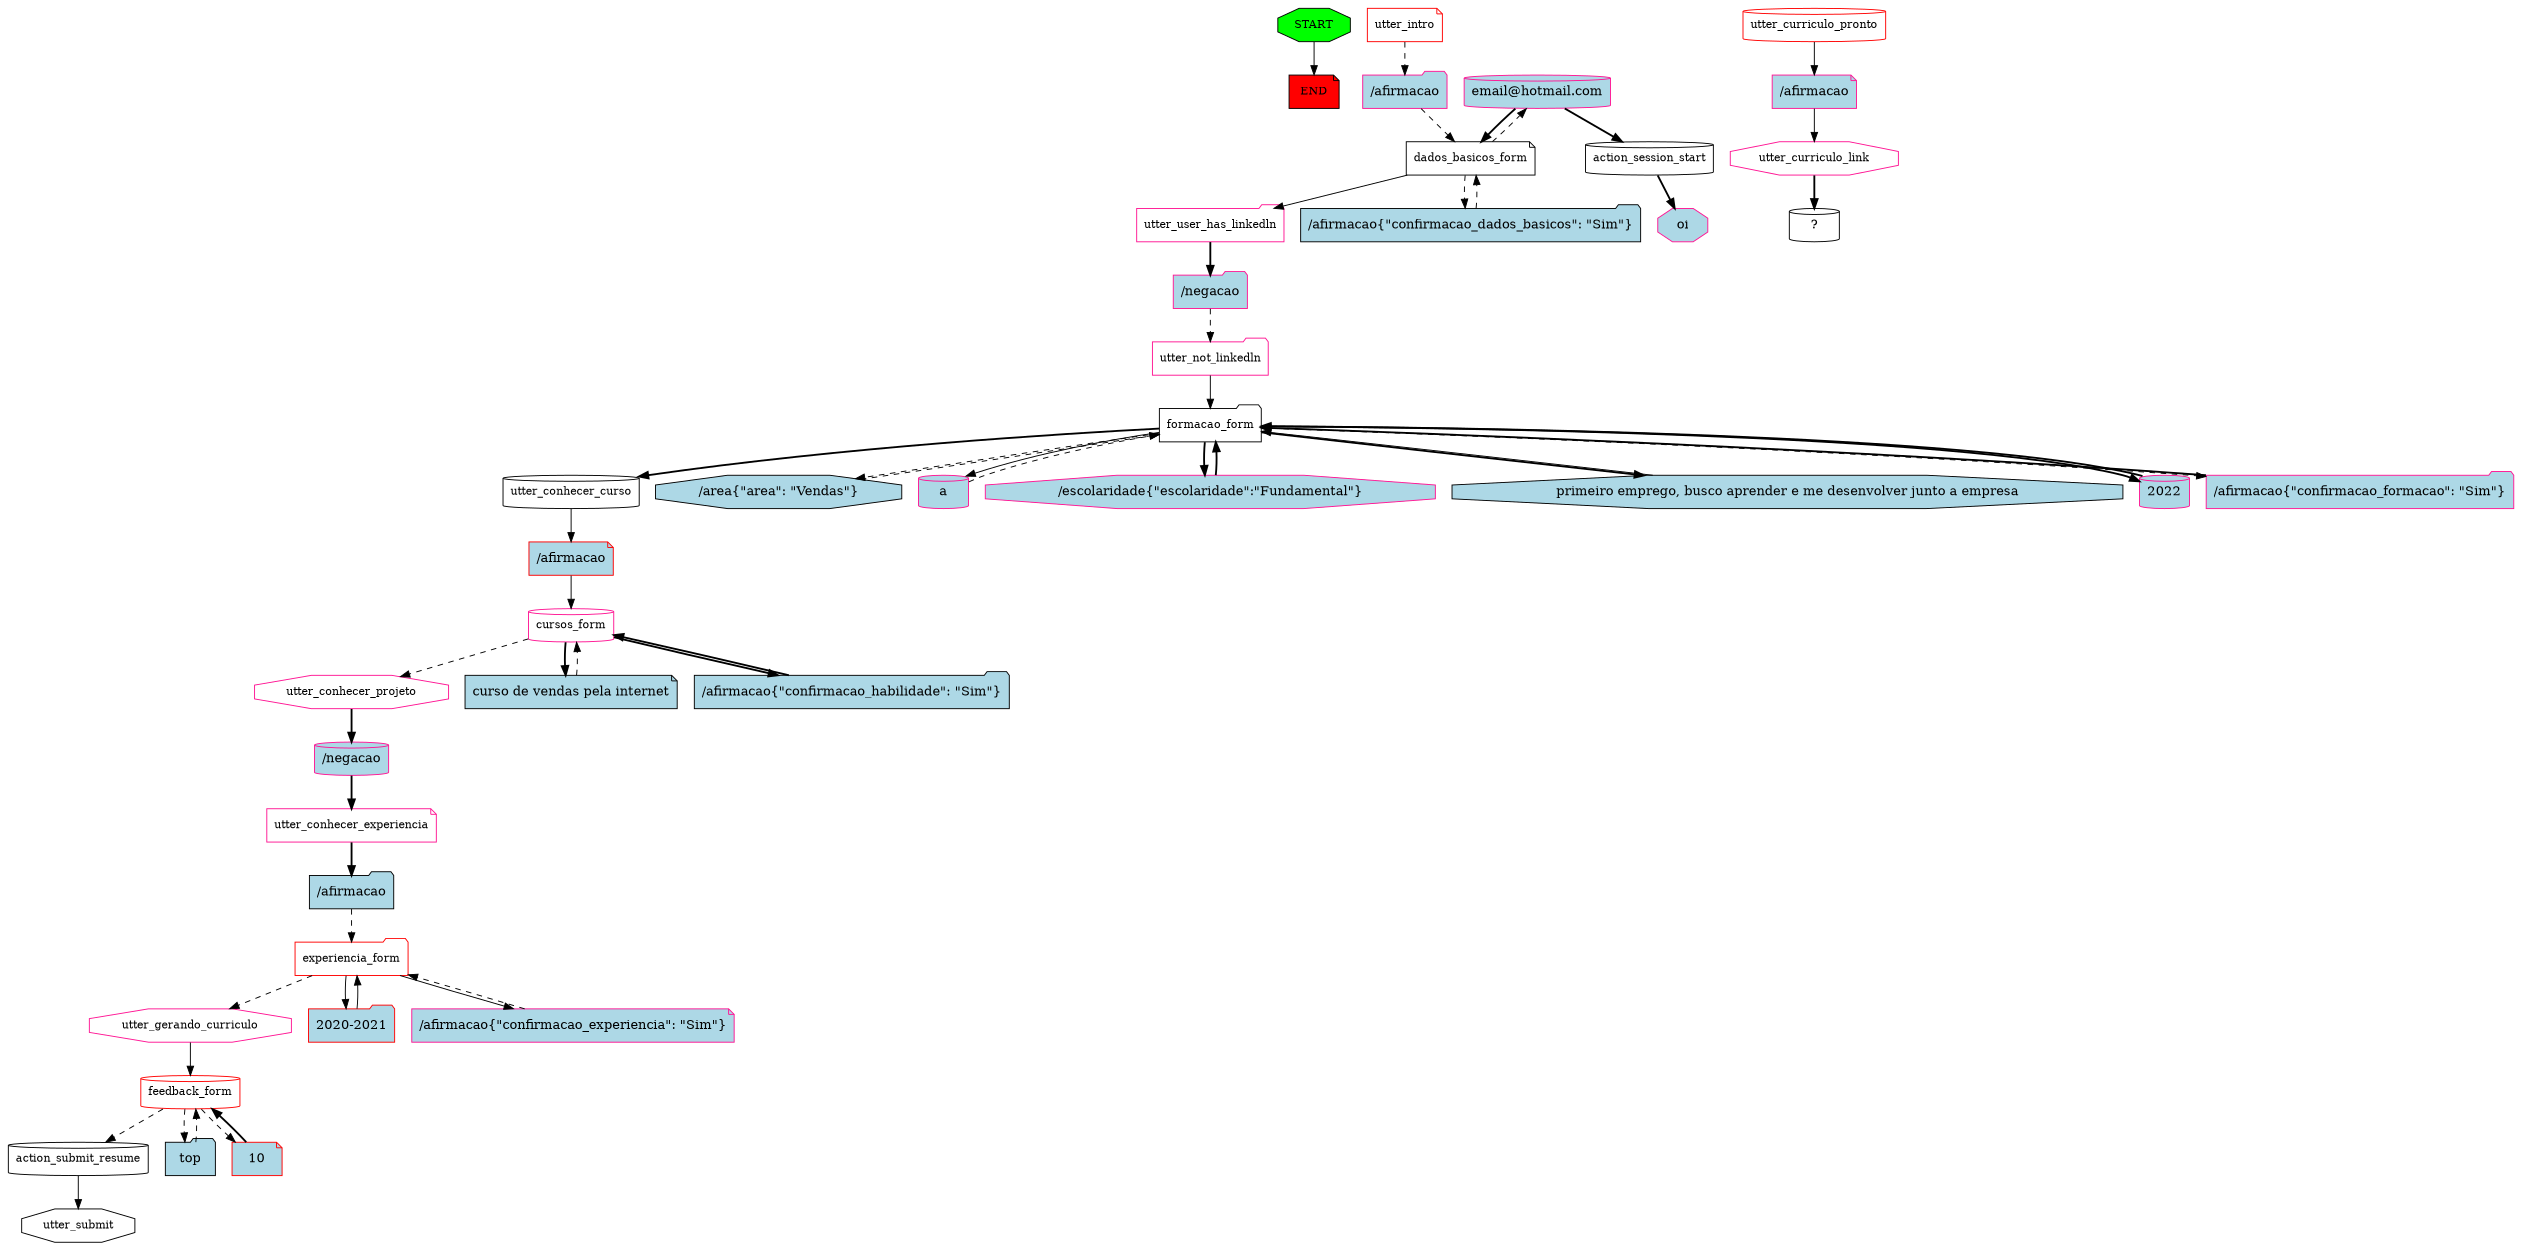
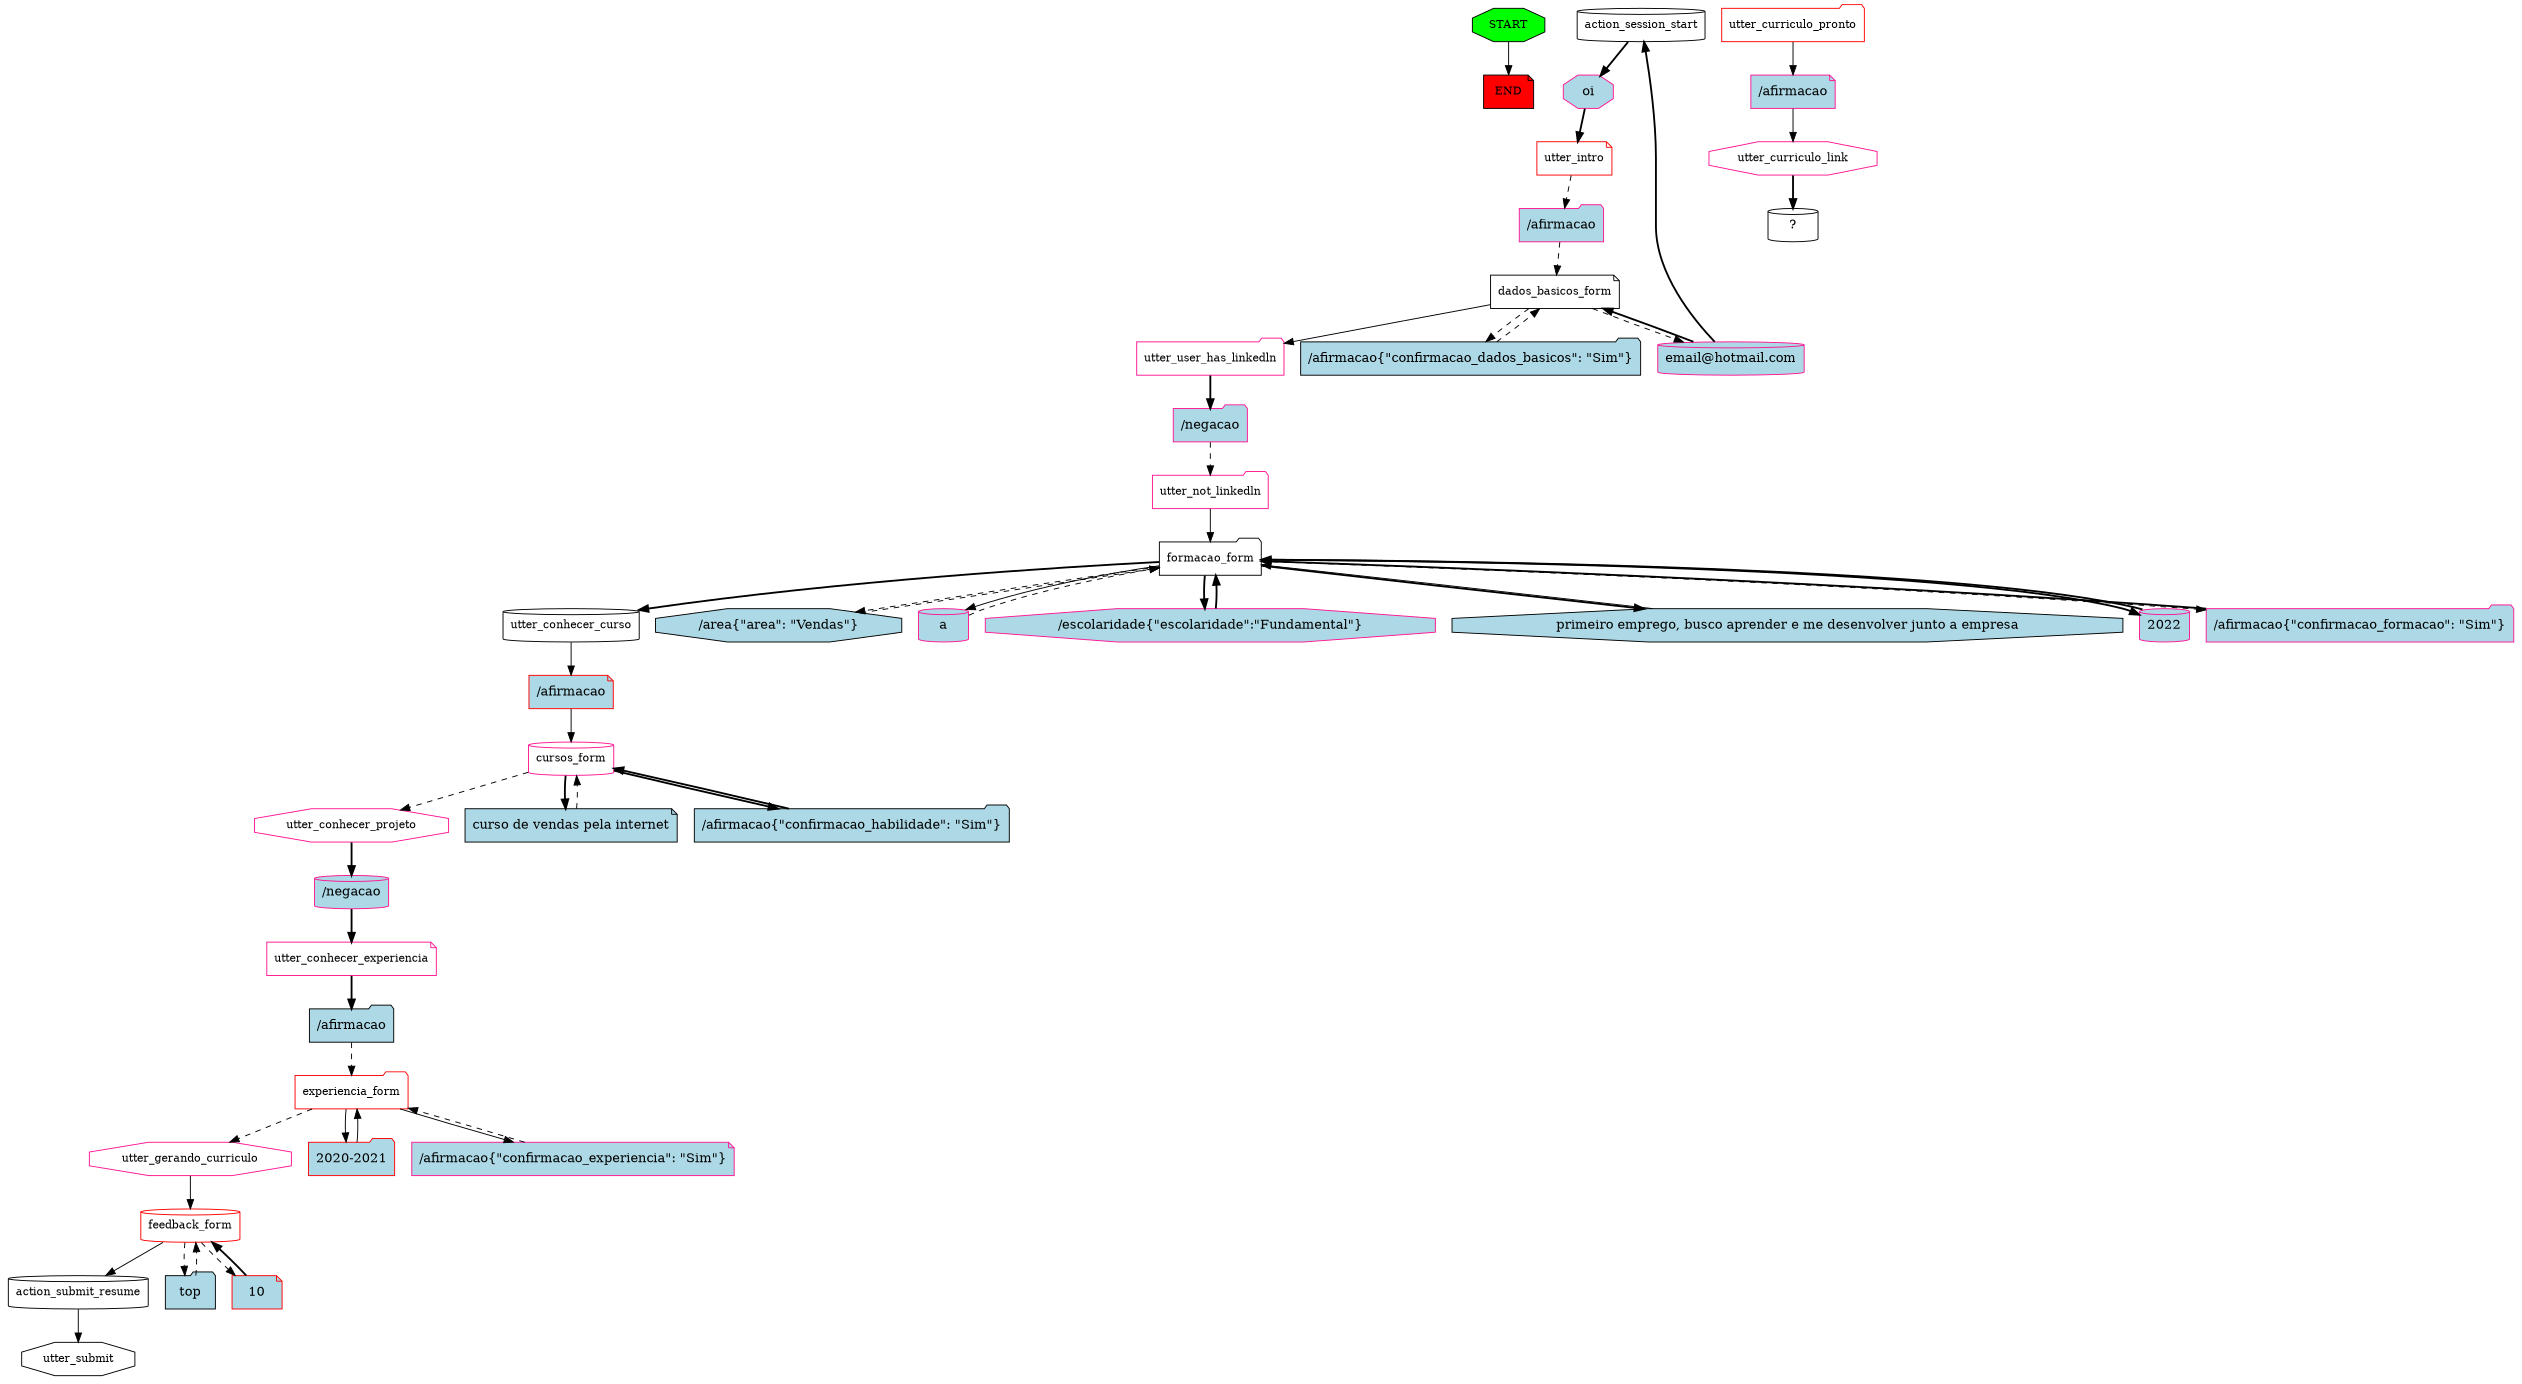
(1814, 25) -> (1793, 25)
none -> (1582, 121)
(138, 1123) -> (138, 1257)
